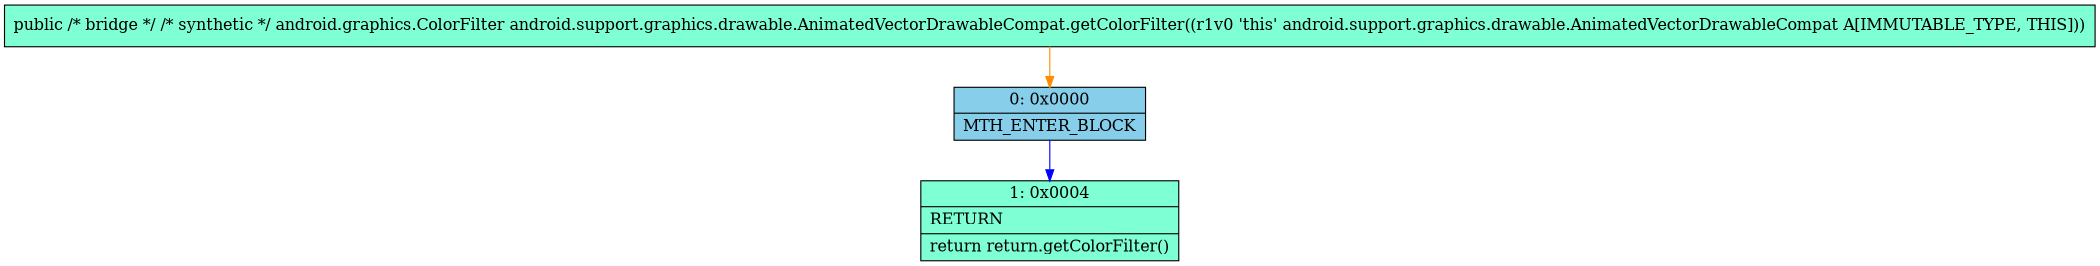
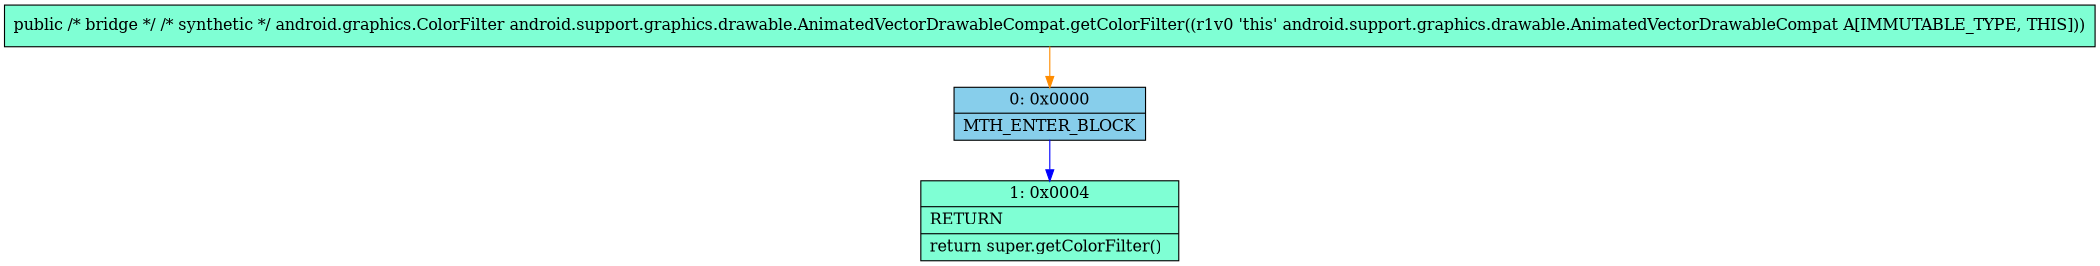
(1050, 247) -> (1046, 247)
